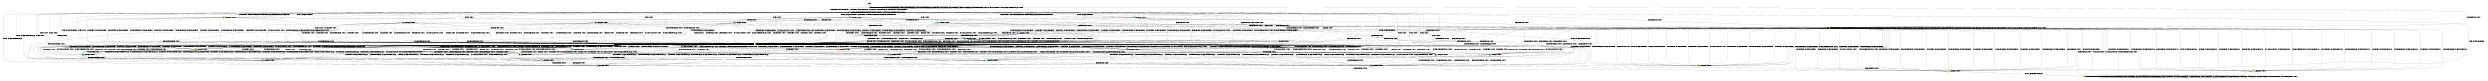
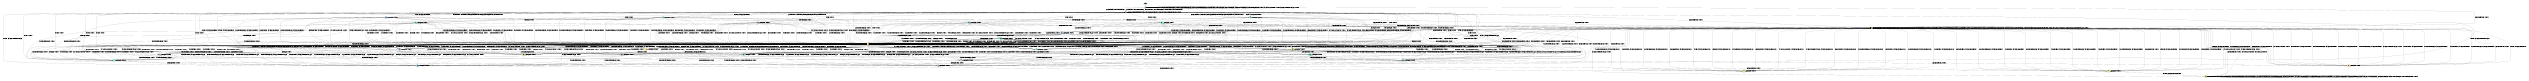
(1933, 16) -> (552, 13)
(224, 17) -> (386, 17)
(1099, 52) -> (695, 52)
